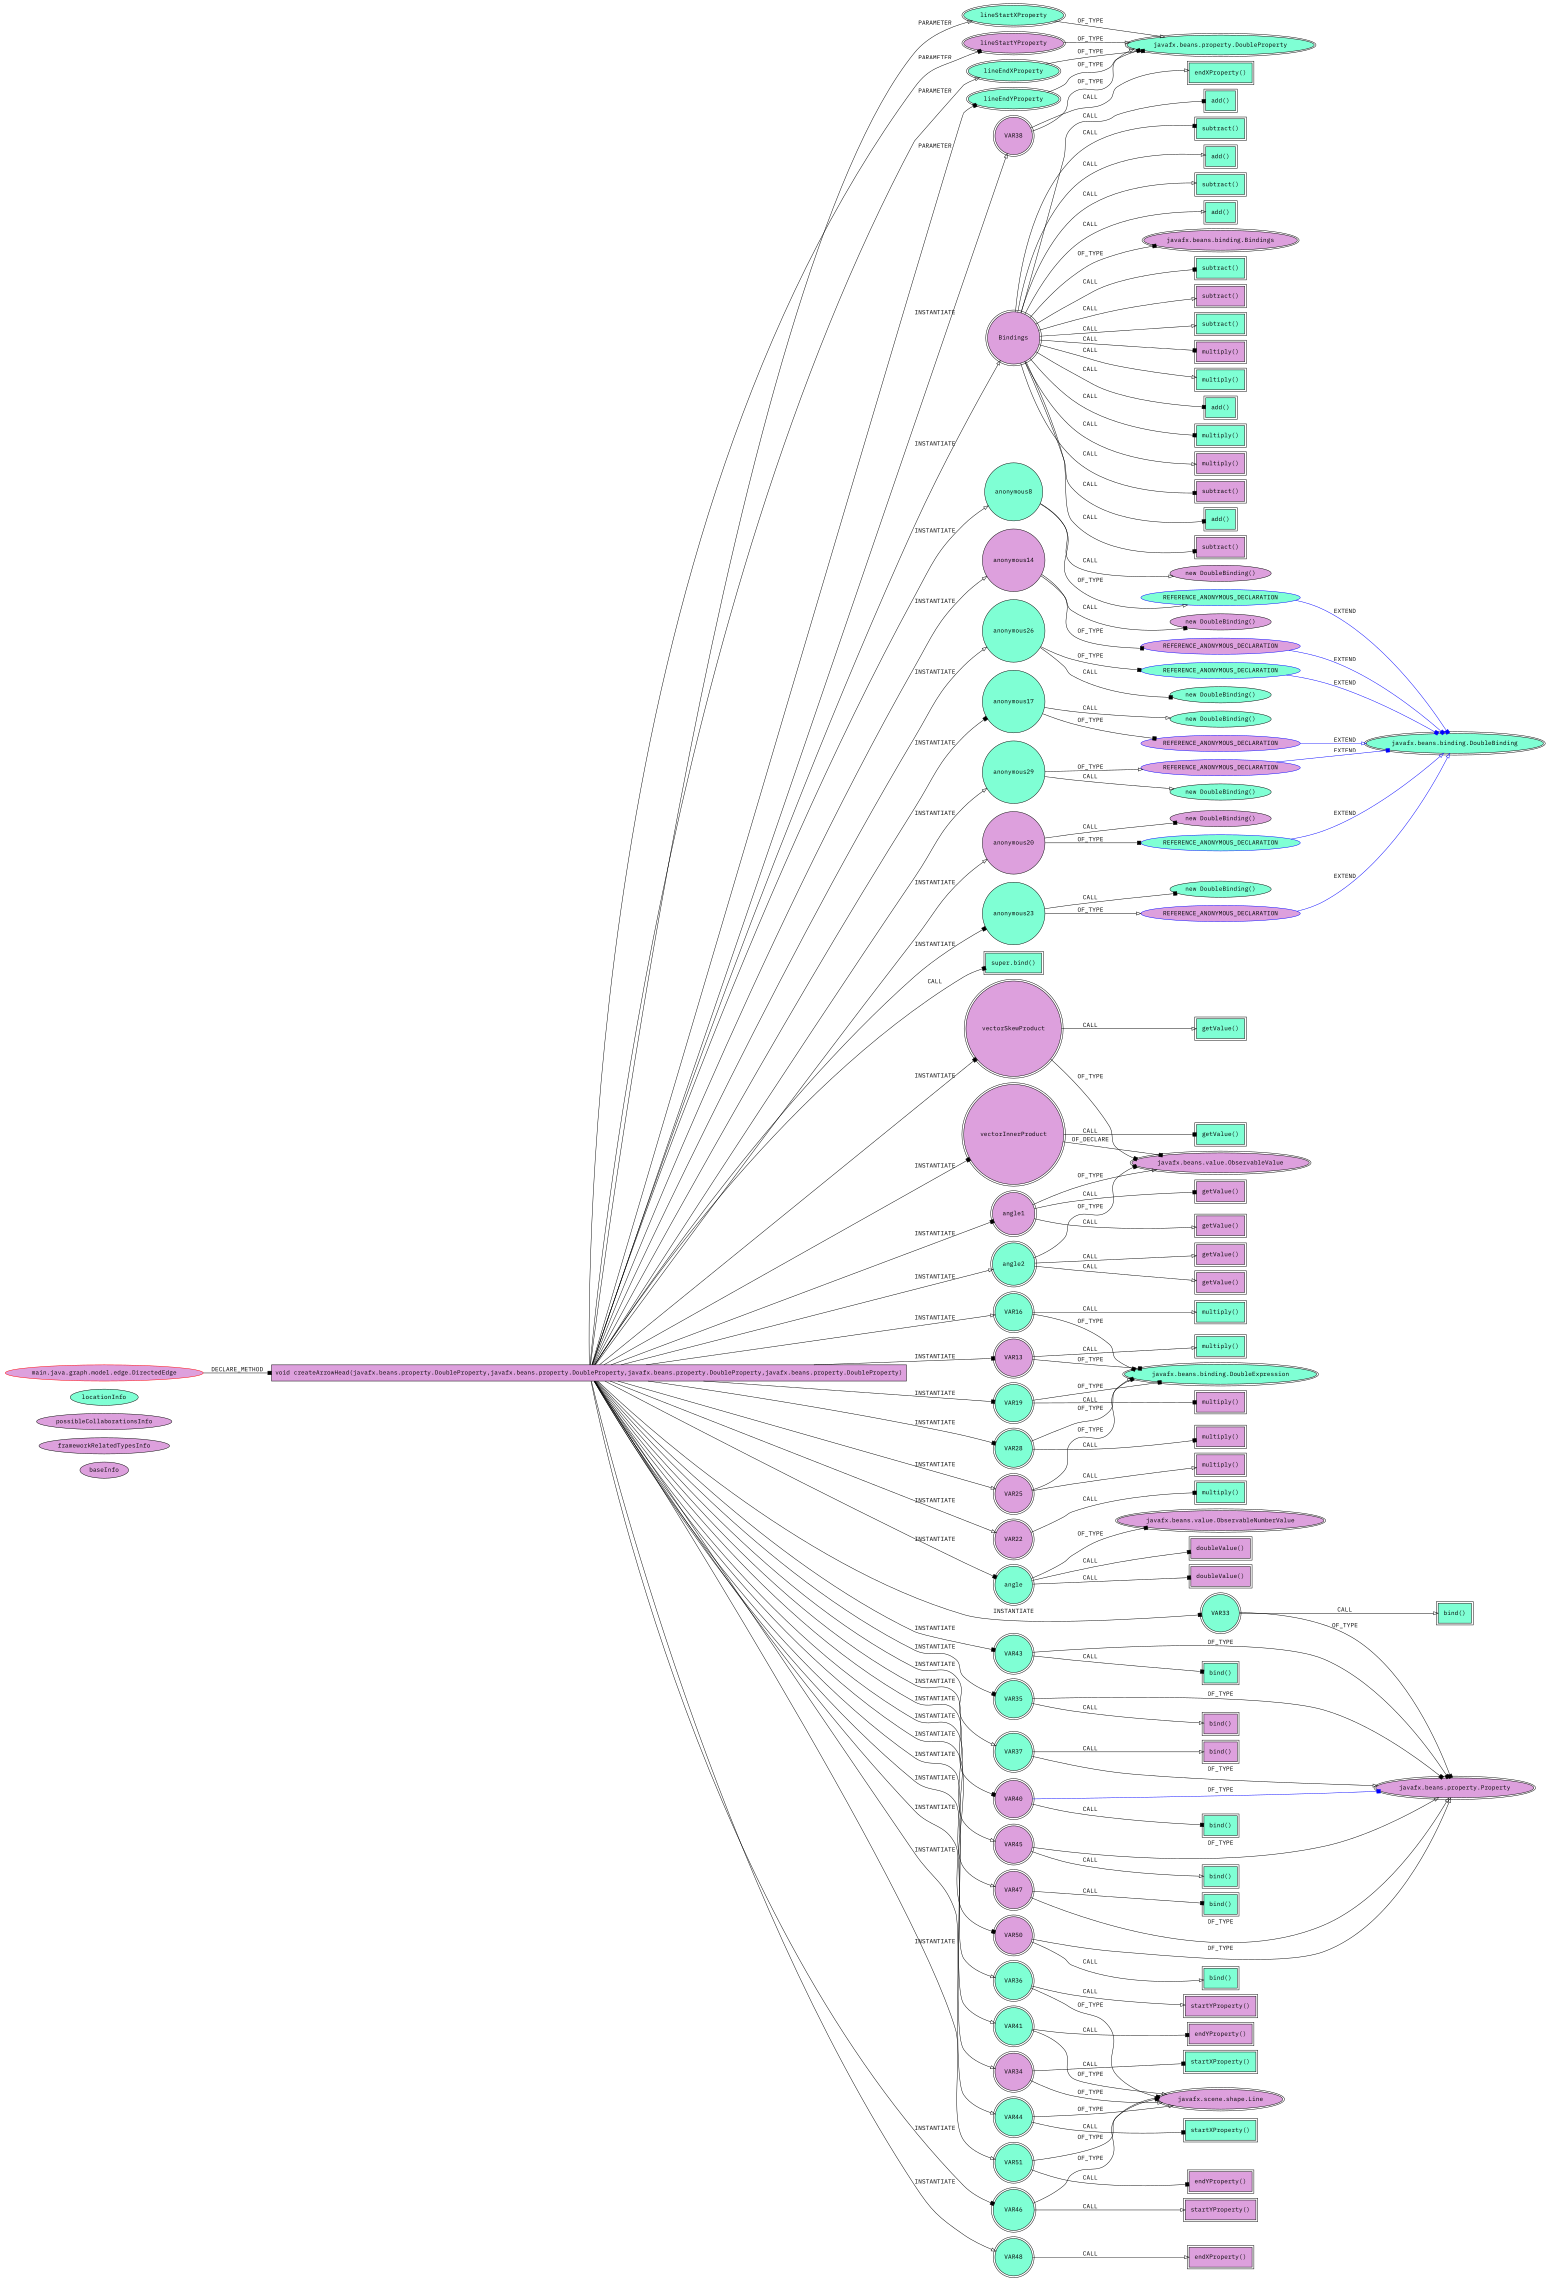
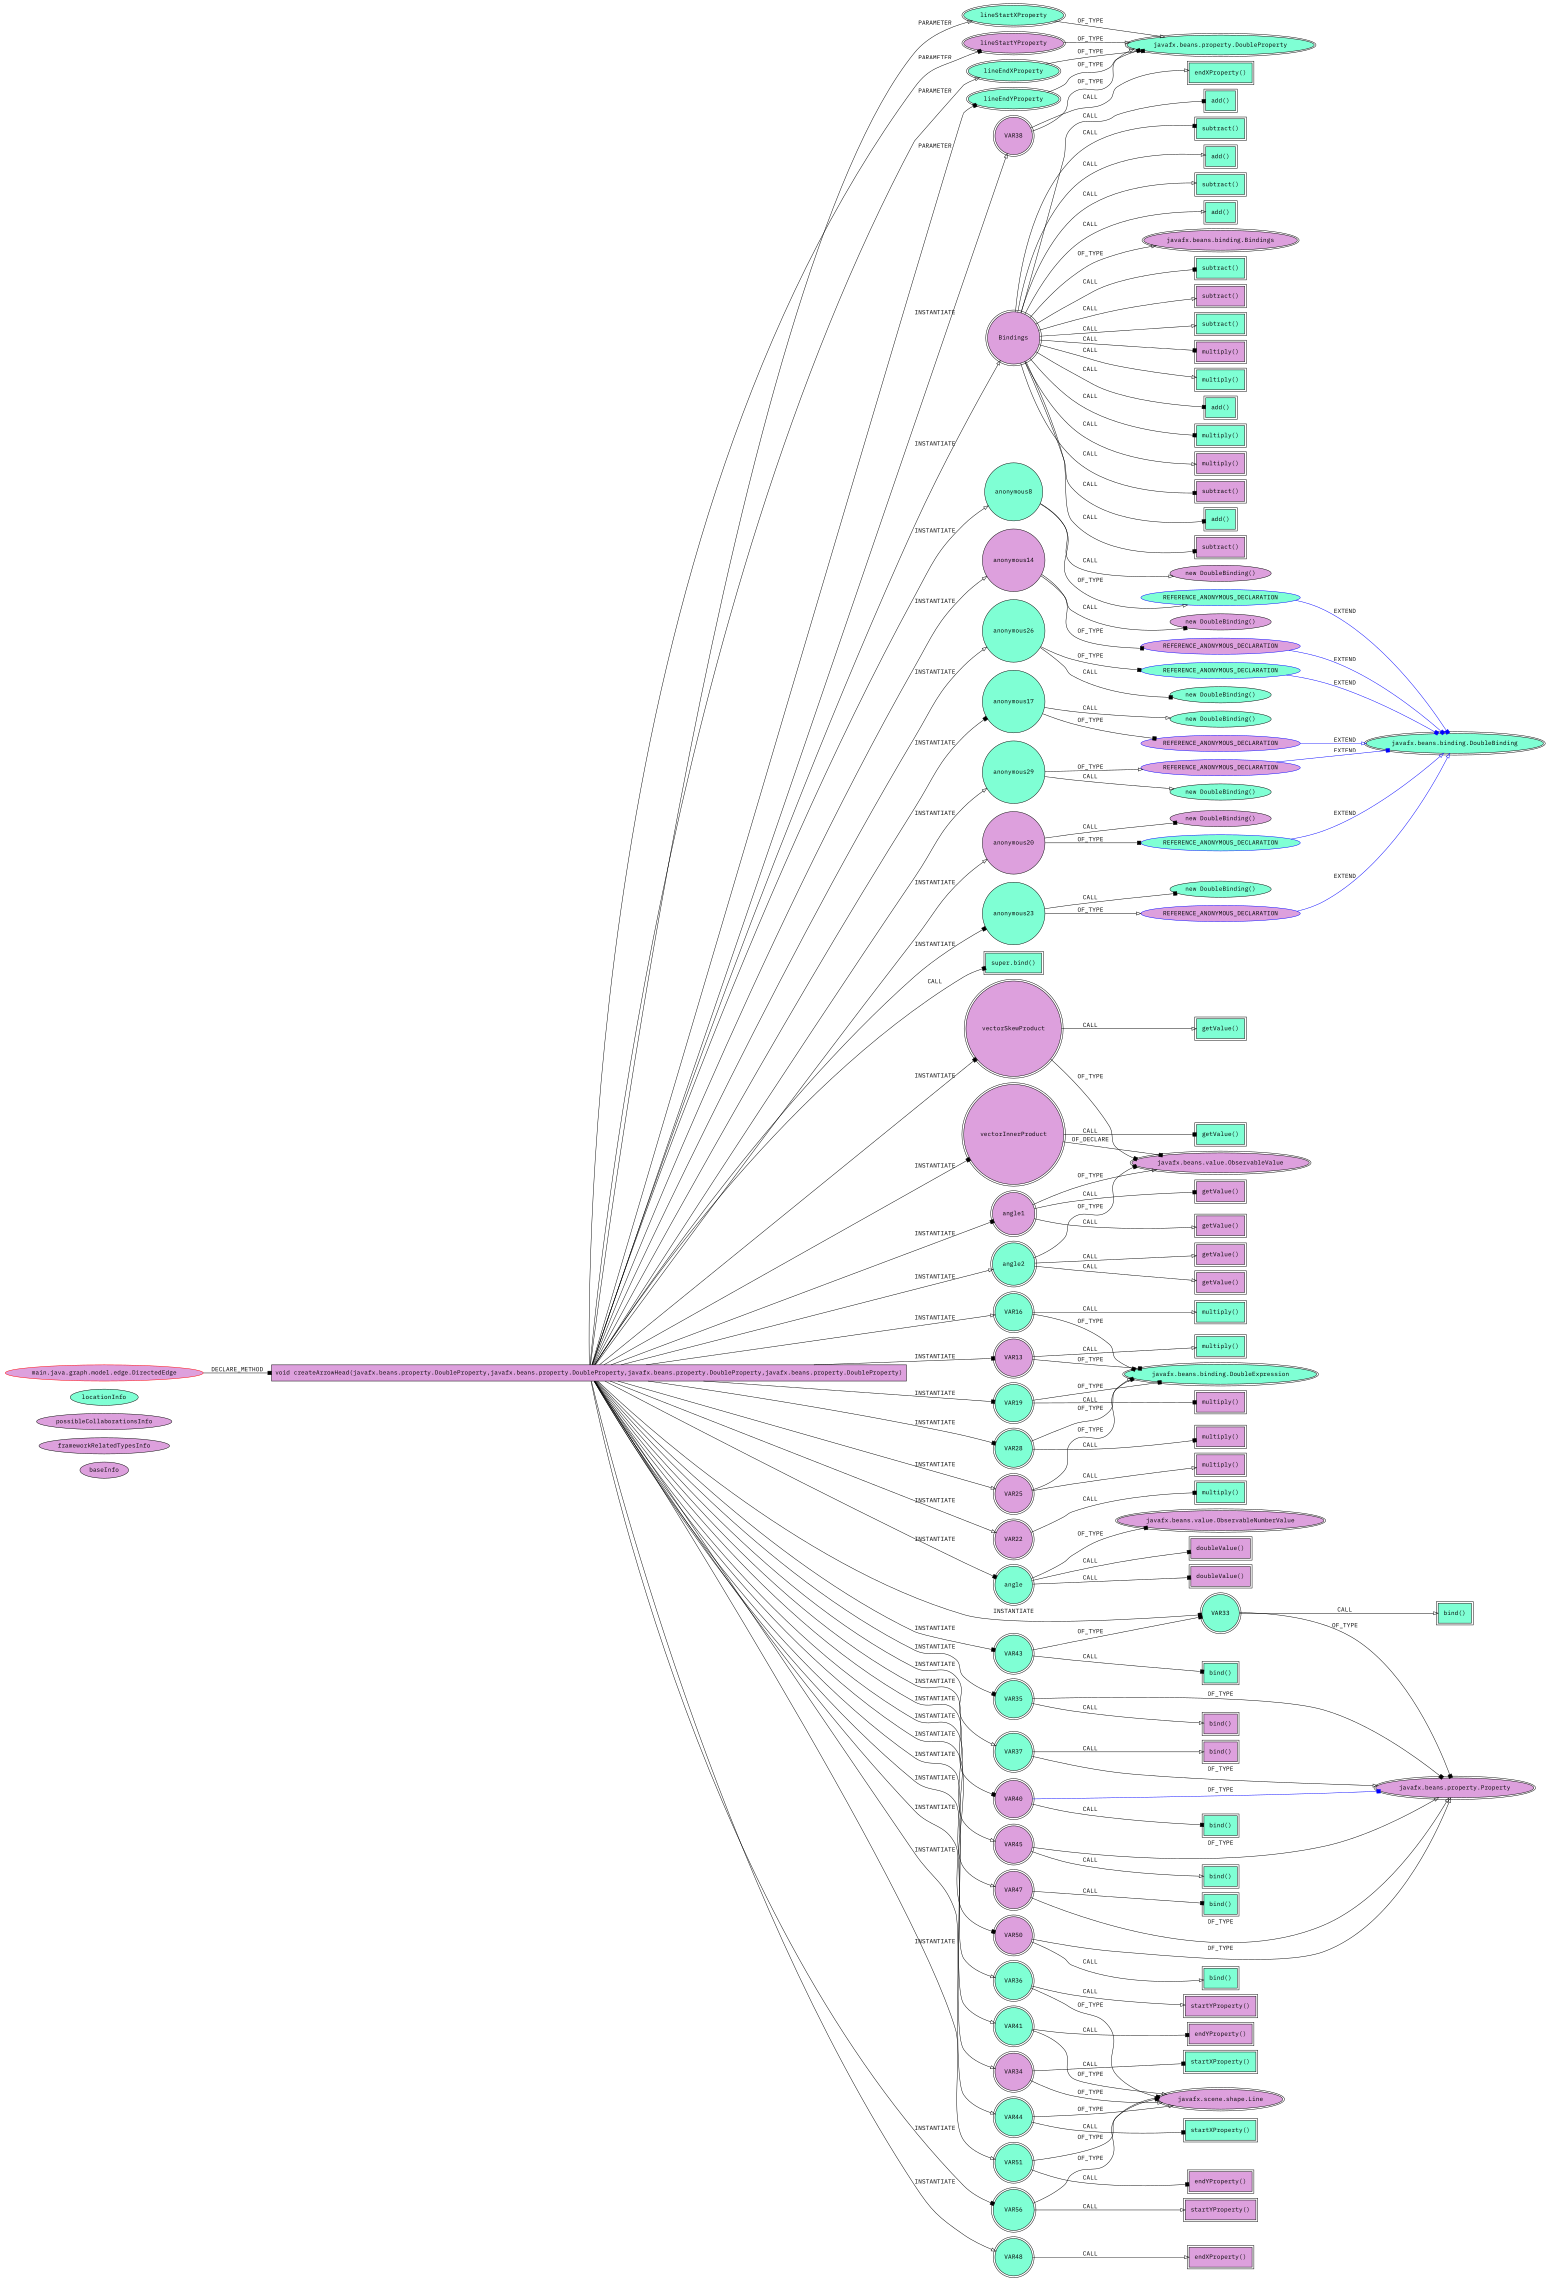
(1083, 269) -> (1083, 269)
(1264, 1648) -> (1115, 1634)
(1014, 2210) -> (1014, 2210)
